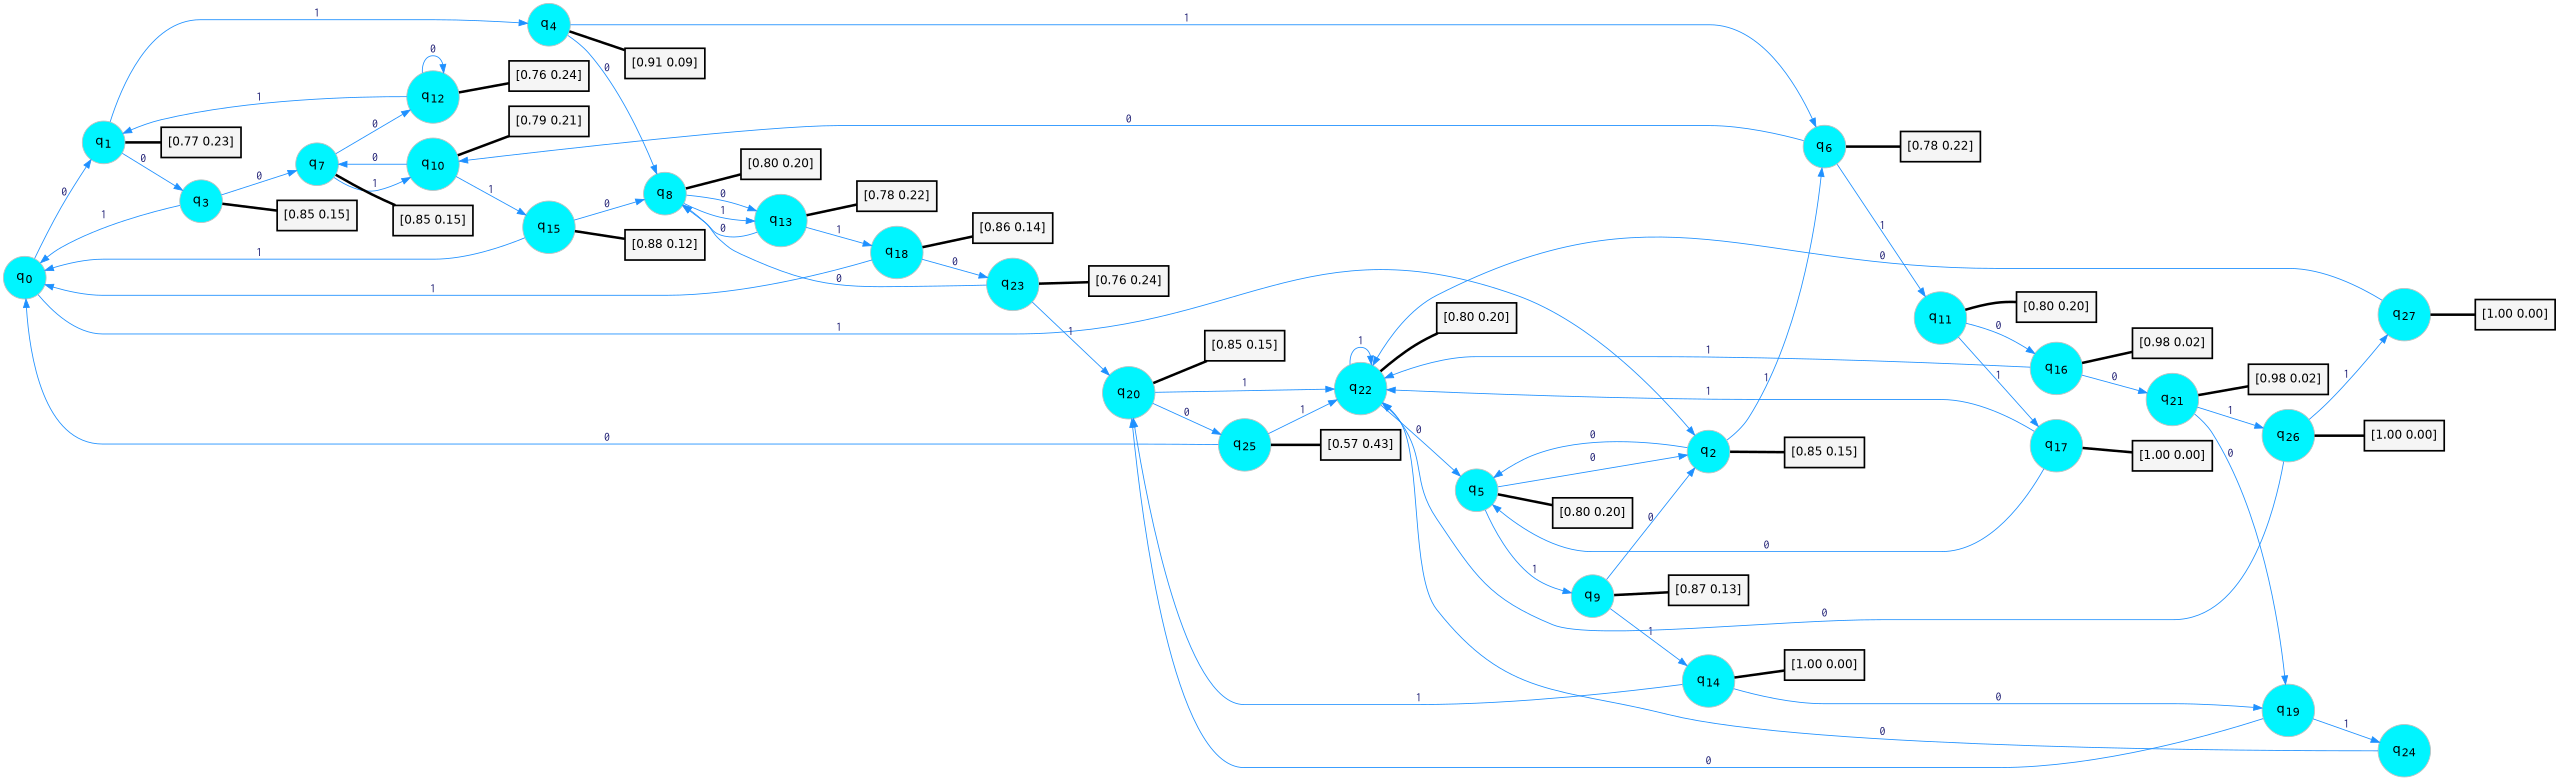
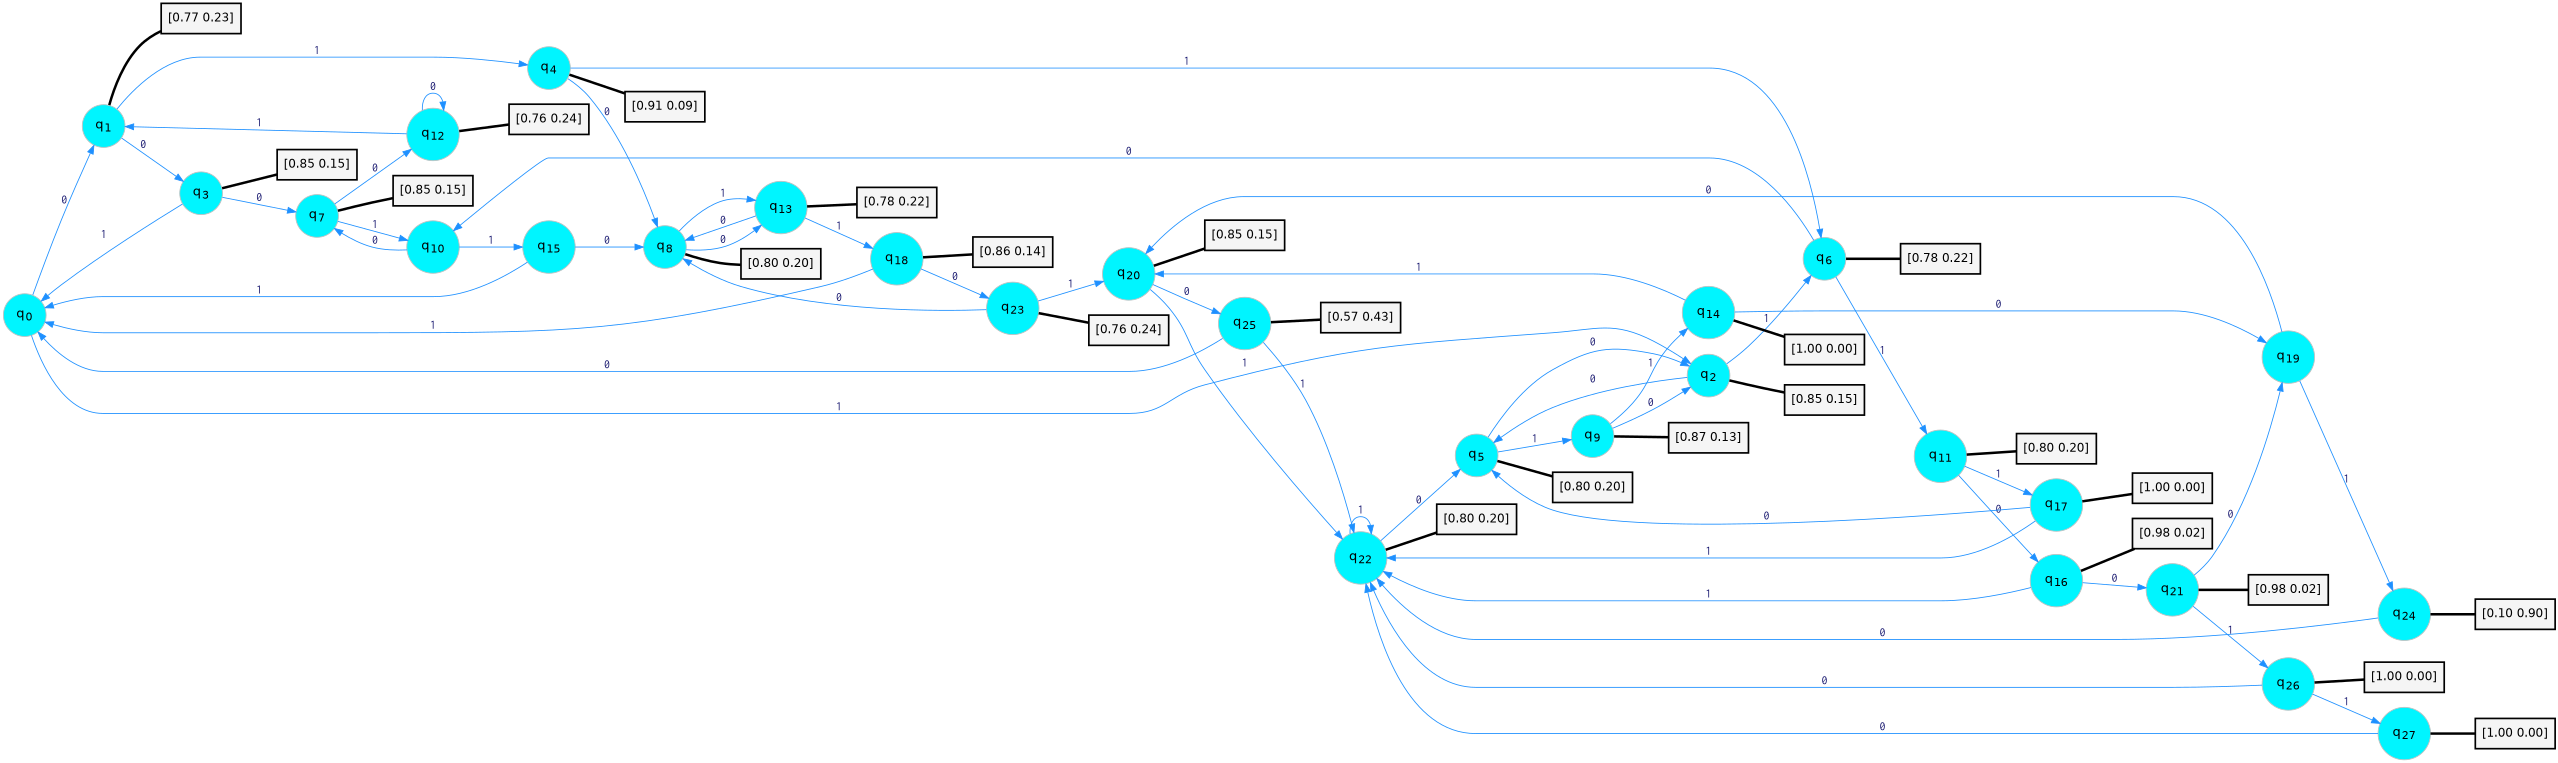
(549, 121) -> none
(665, 245) -> none
none -> (2515, 614)
